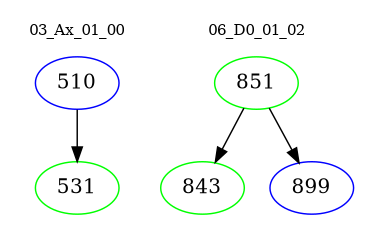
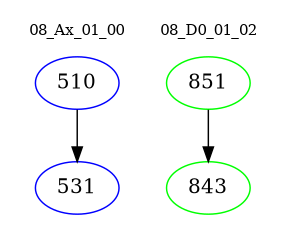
(77, 31) -> (77, 31)
(257, 31) -> (209, 31)
(77, 188) -> (77, 188)
(312, 188) -> none
